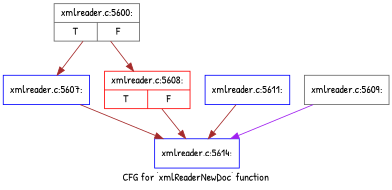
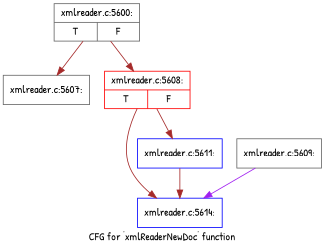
(46, 90) -> (46, 90)
(118, 120) -> none
none -> (163, 120)
